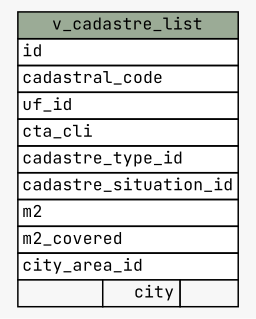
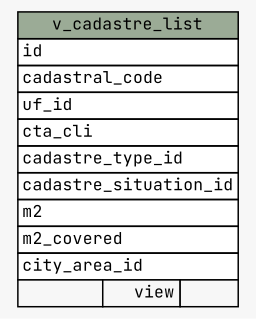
(155, 293) -> (155, 293)
